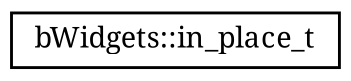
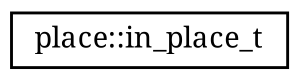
(175, 40) -> (150, 40)
